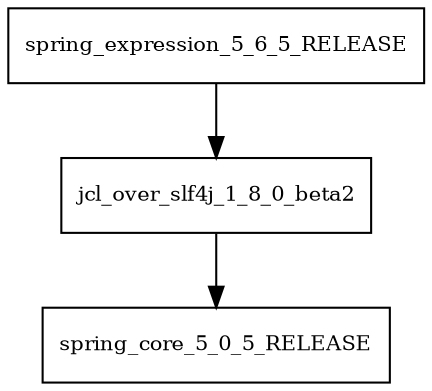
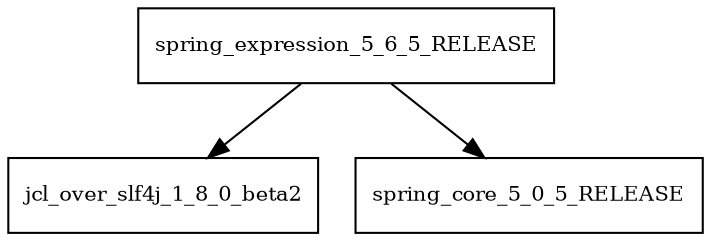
(216, 260) -> (430, 114)
